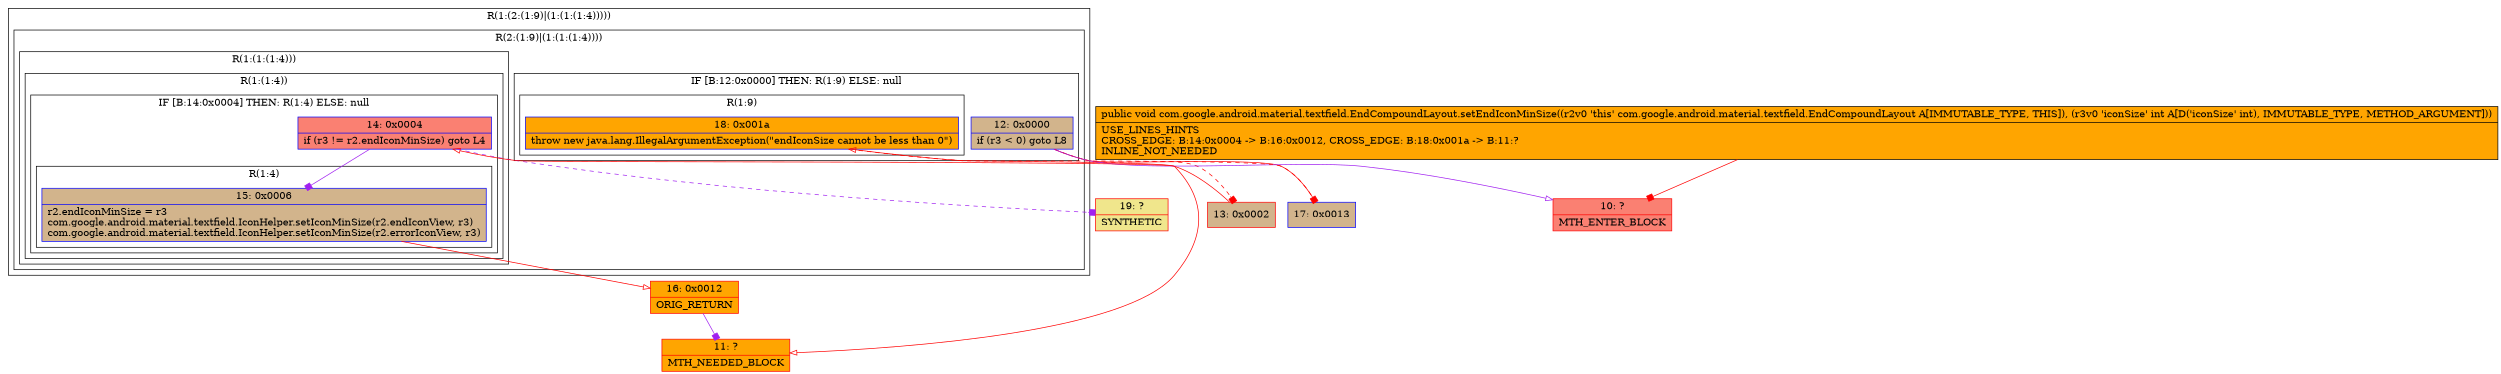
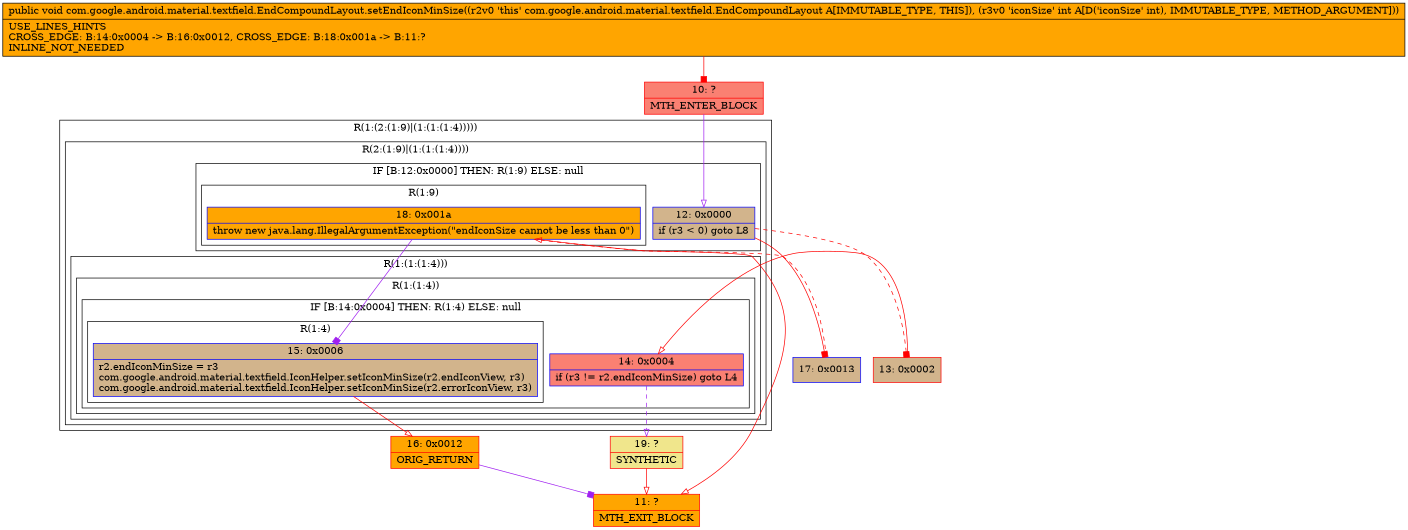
(1300, 164) -> (704, 157)
(334, 171) -> (376, 289)
(772, 191) -> (647, 403)
(726, 363) -> (647, 518)
none -> (647, 478)
